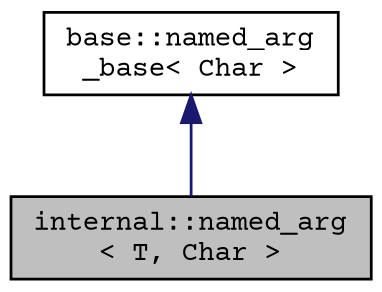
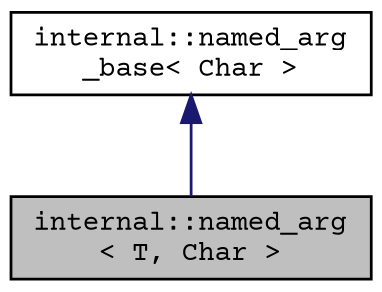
(191, 54) -> (191, 54)
